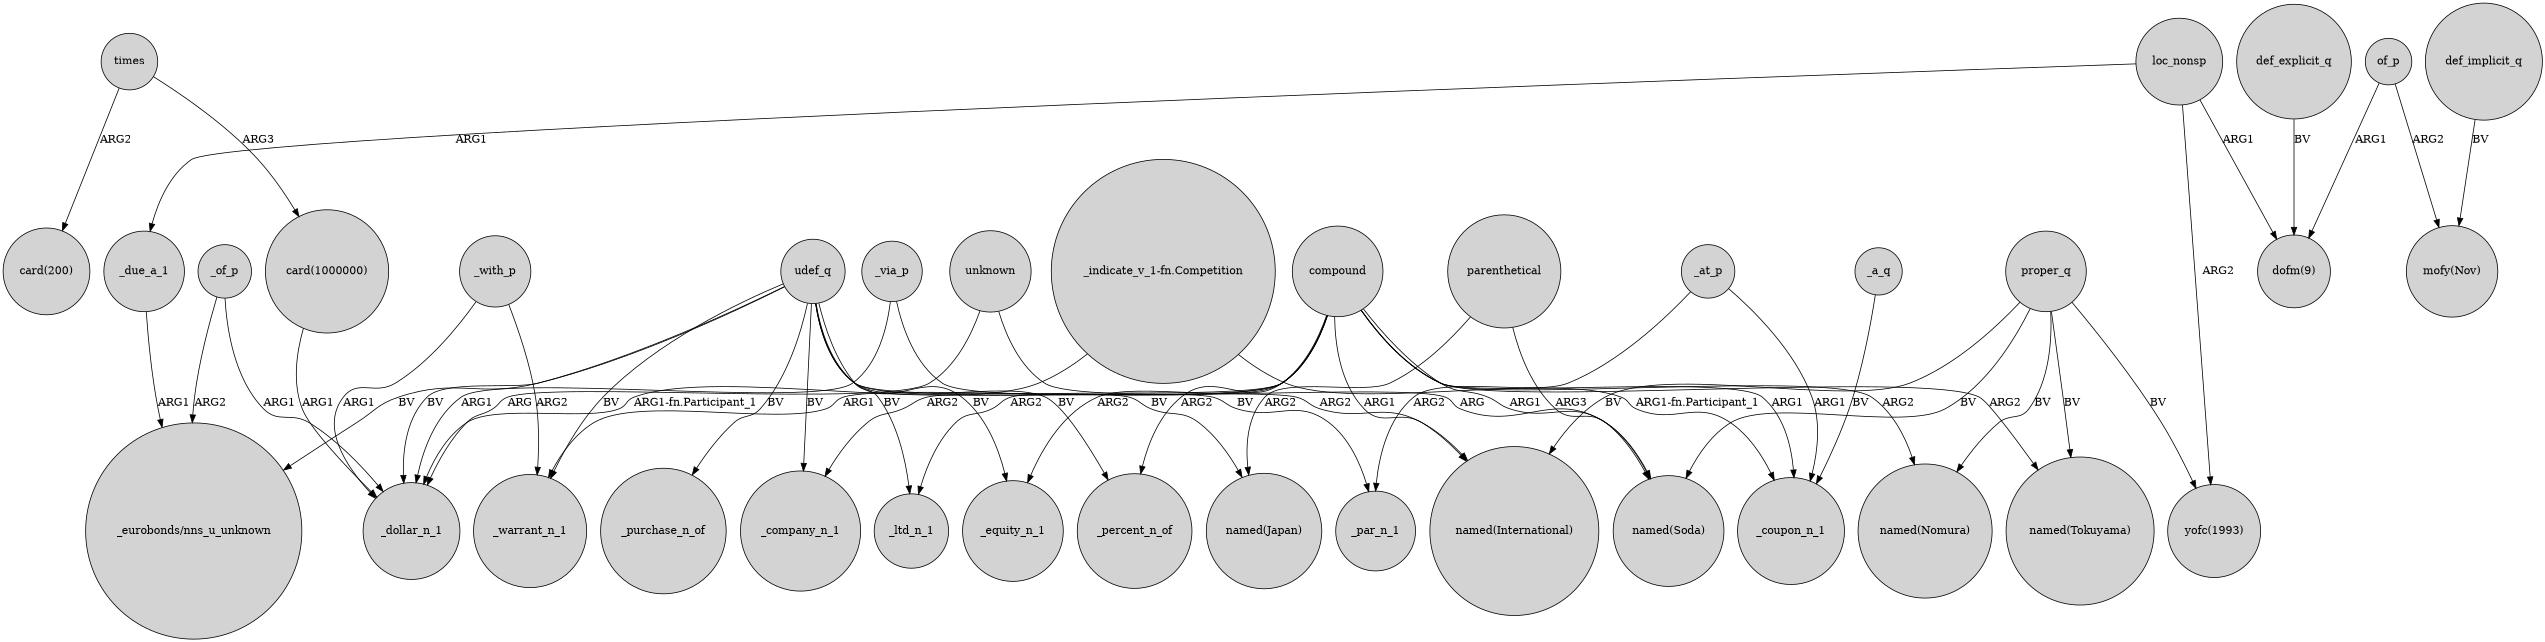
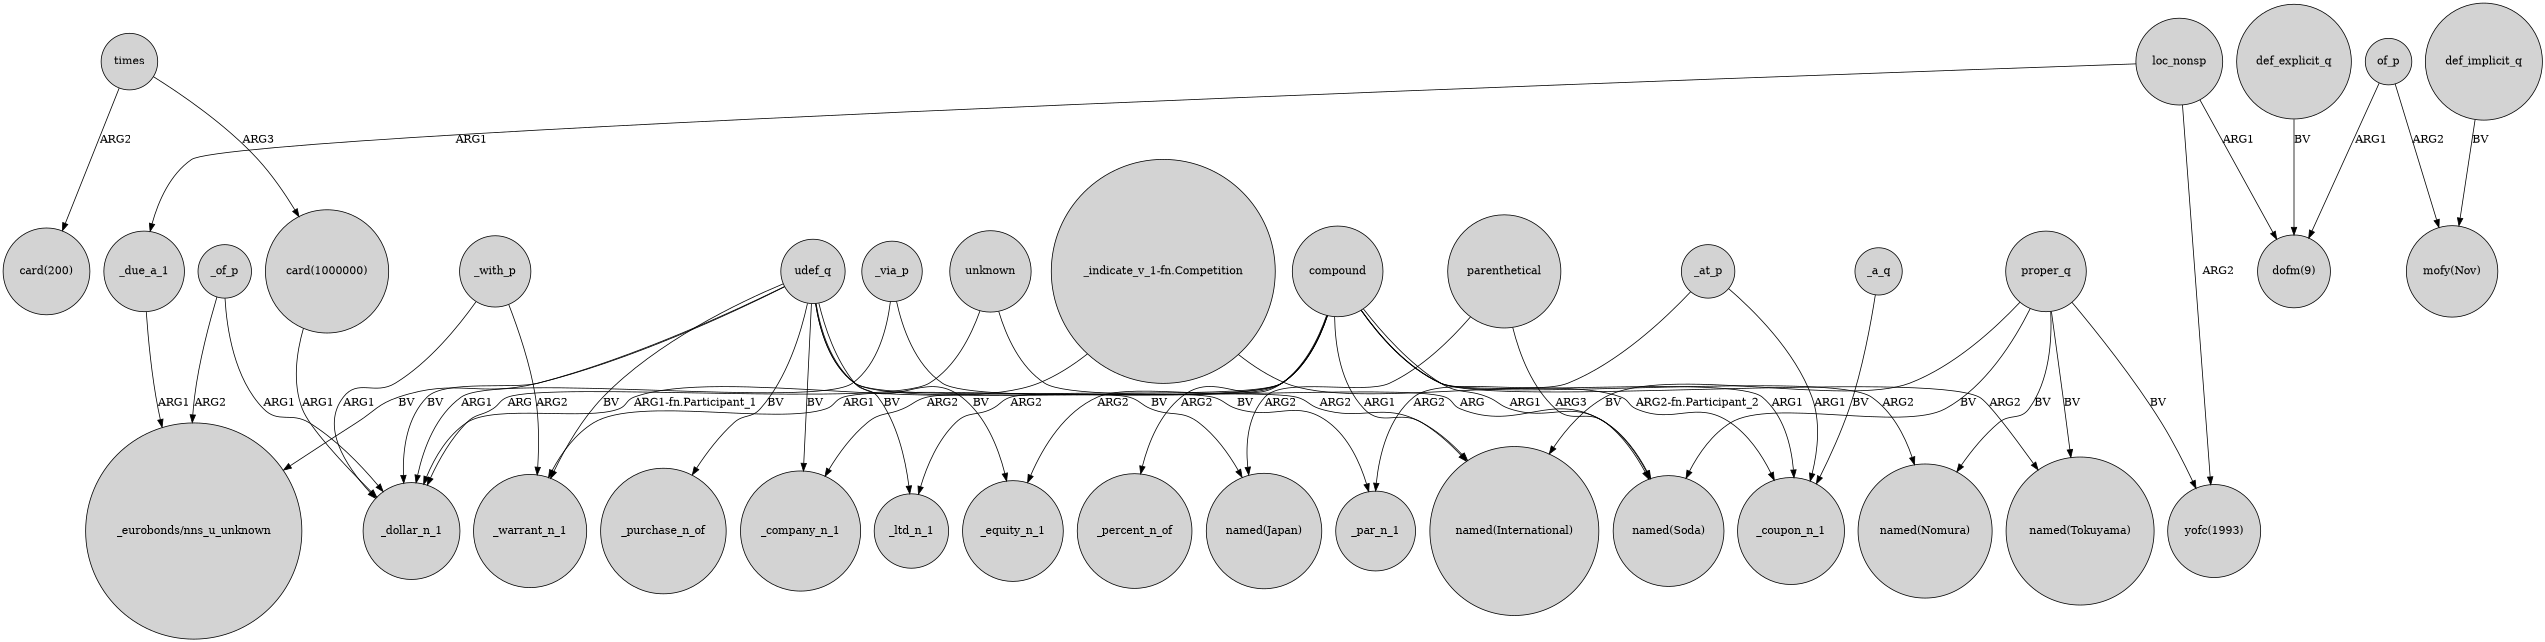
(953, 393) -> none
(1698, 403) -> (1698, 403)
